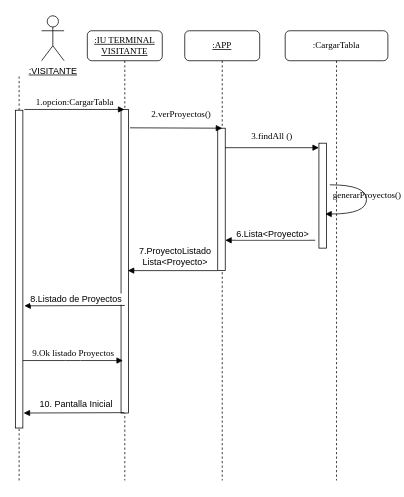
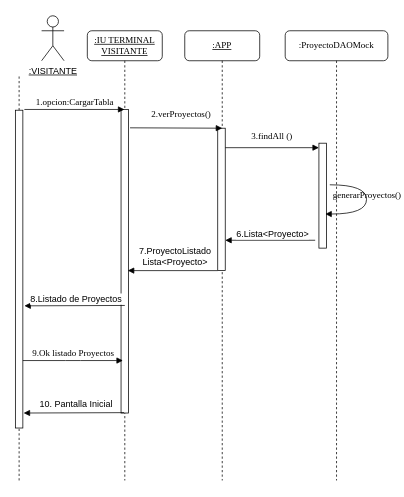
(337, 45) -> (337, 45)
